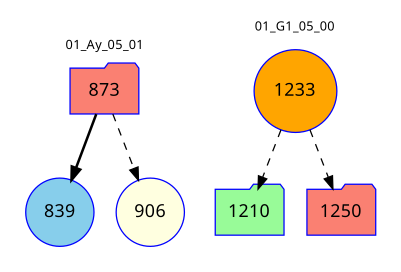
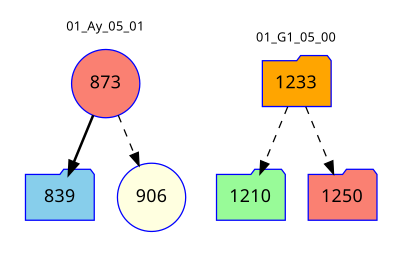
(104, 91) -> (106, 84)
(295, 91) -> (297, 84)
(60, 212) -> (60, 197)
